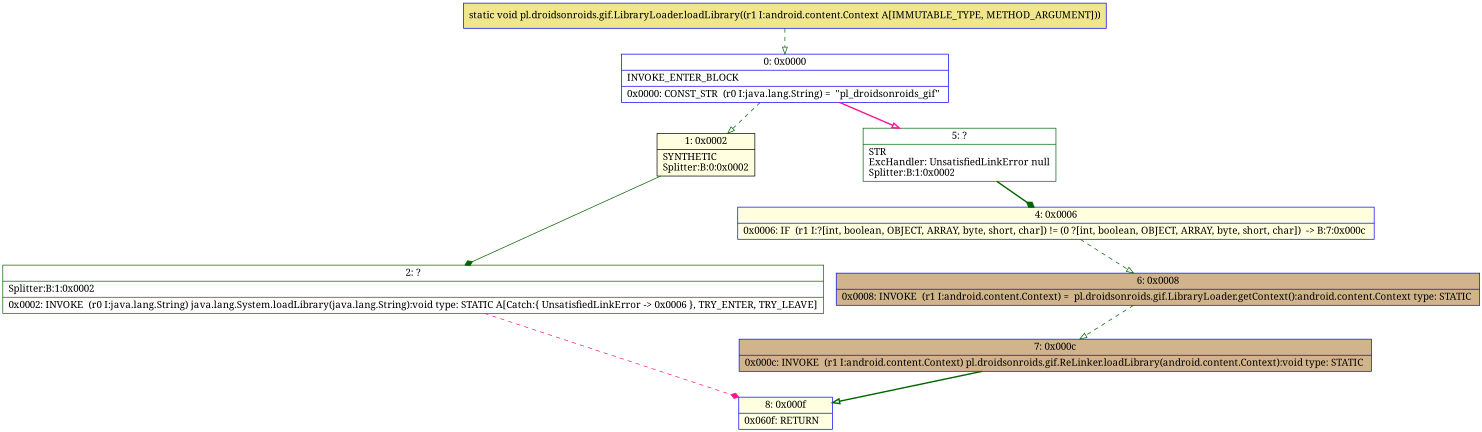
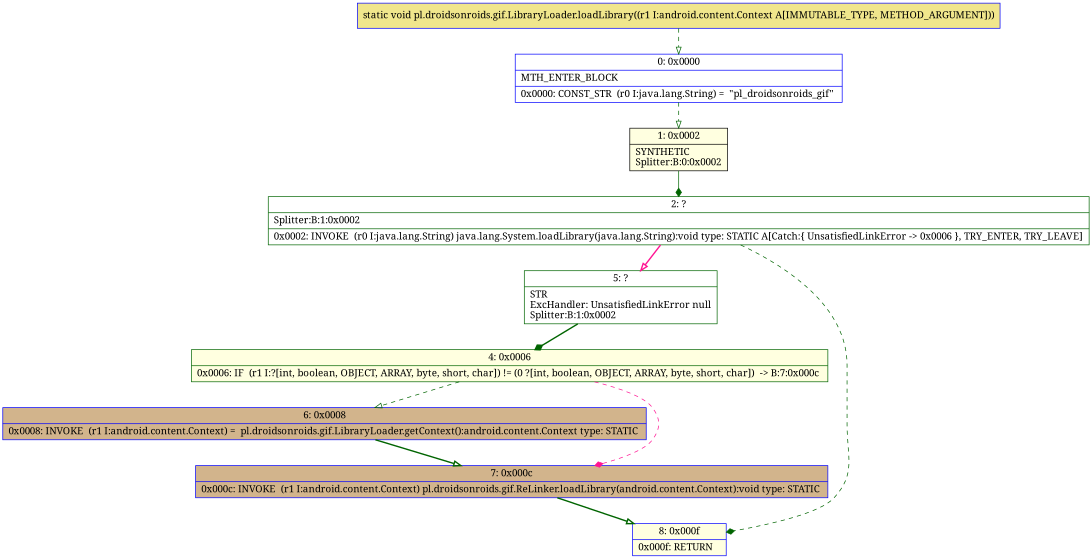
(683, 78) -> (569, 78)
(866, 114) -> (653, 255)
(1056, 223) -> (510, 366)
(1110, 320) -> (415, 452)
(608, 354) -> (847, 402)
none -> (658, 419)
(786, 421) -> (679, 547)
